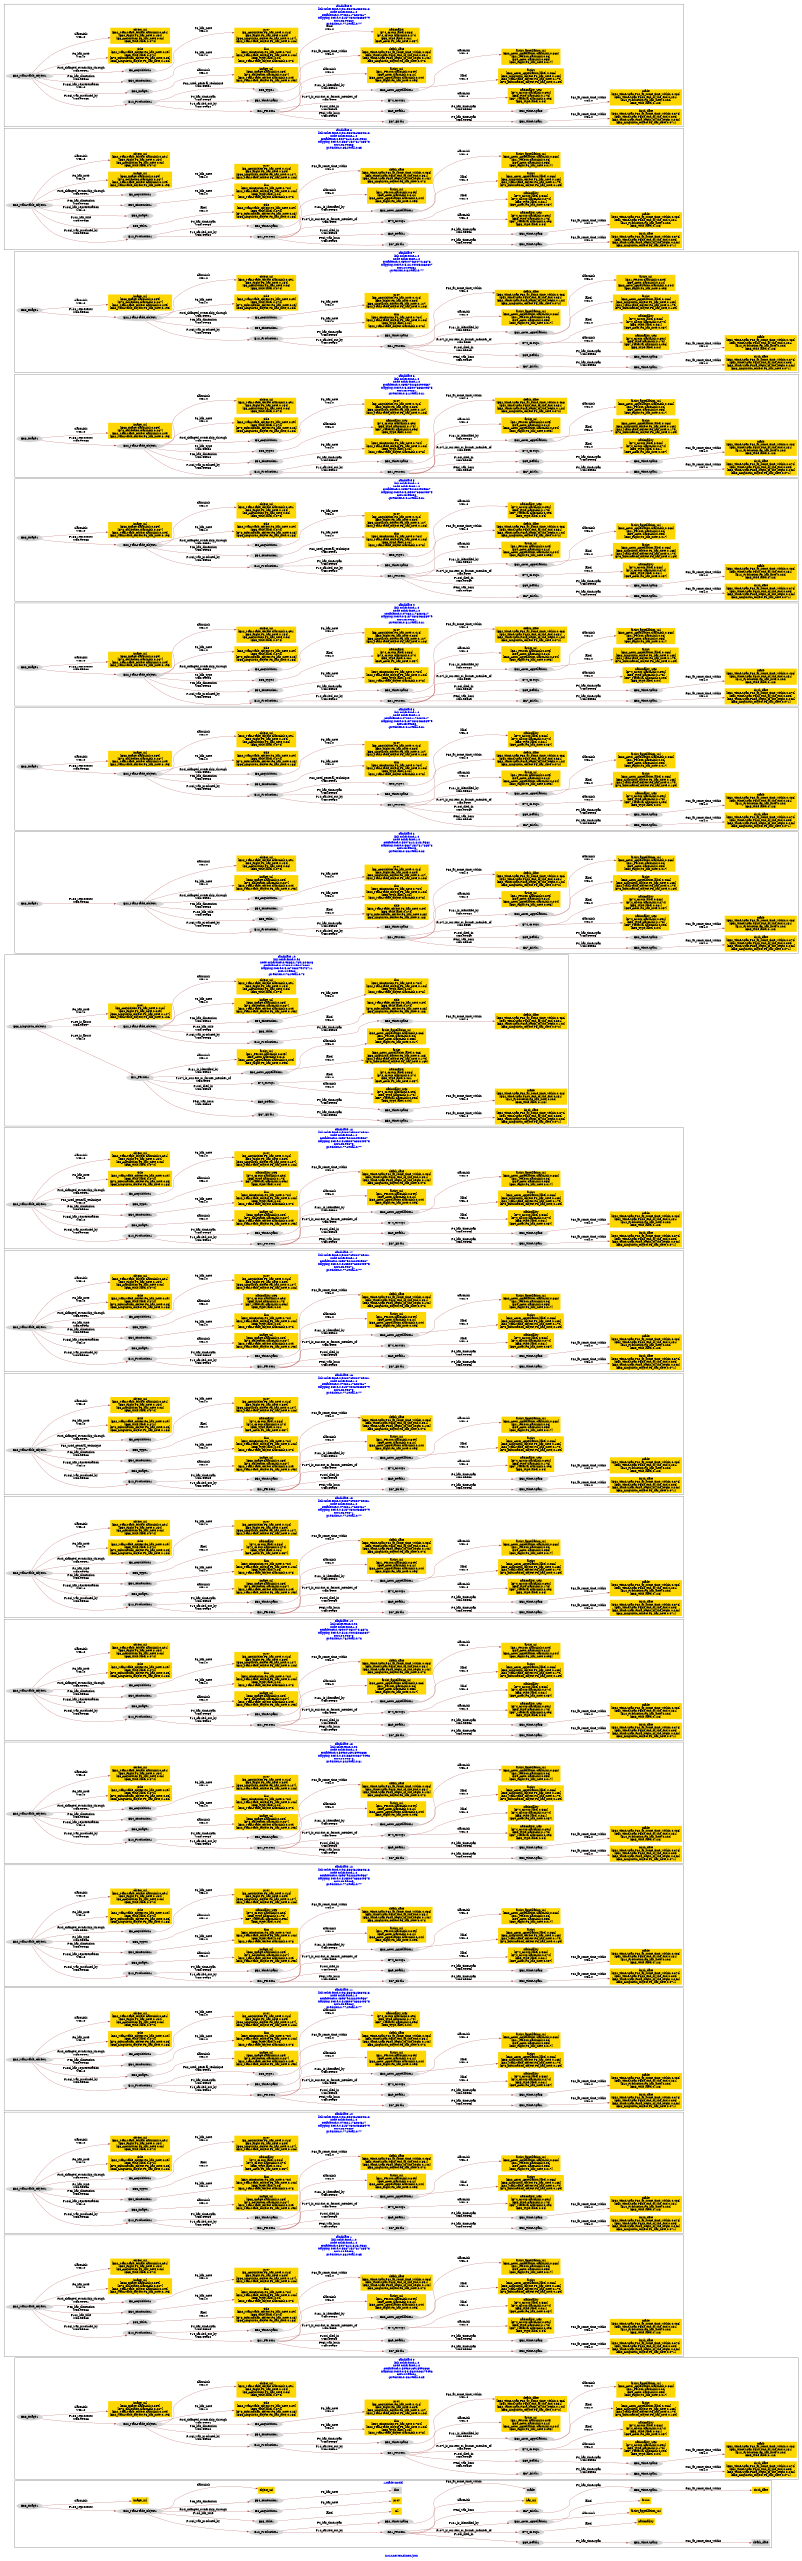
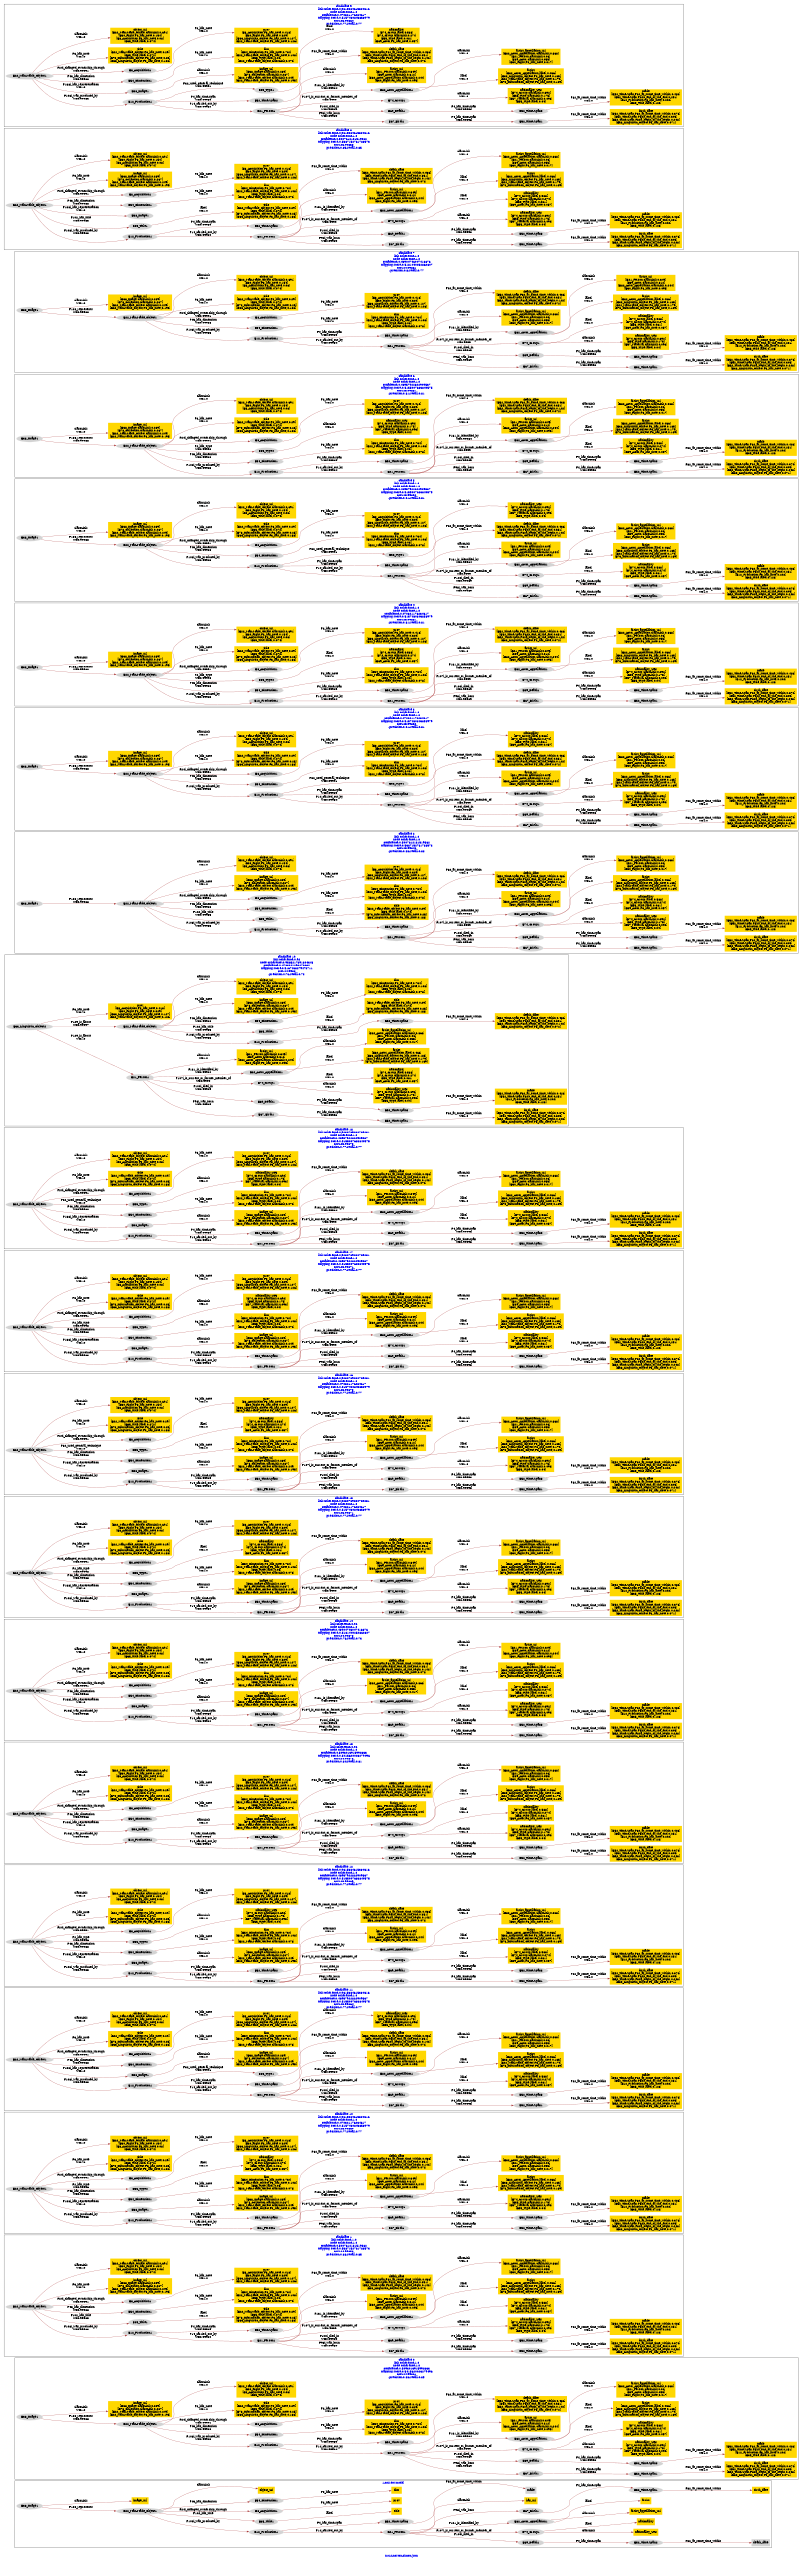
(393, 2483) -> (393, 2483)
(397, 2490) -> (397, 2490)
(397, 2511) -> (397, 2511)
none -> (646, 2532)
